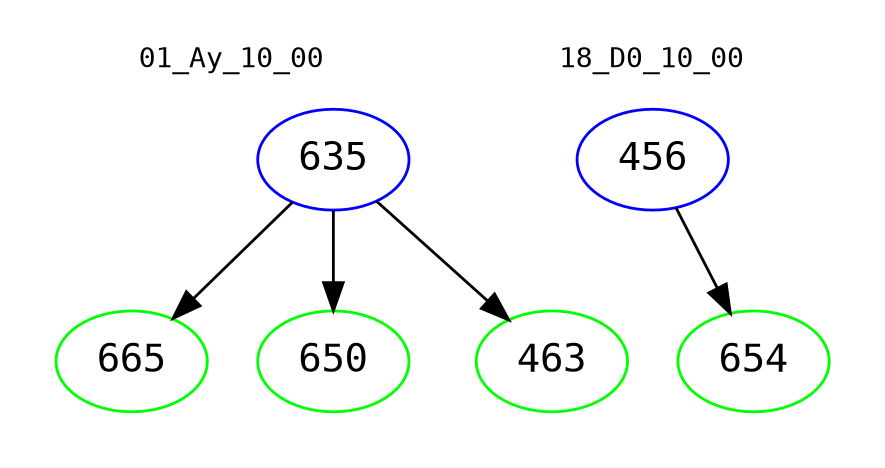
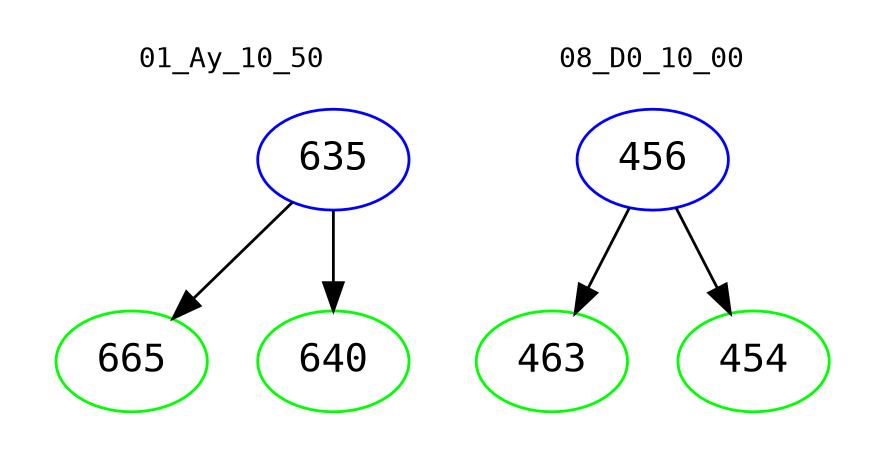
(233, 60) -> (233, 60)
(653, 60) -> (653, 60)
(413, 234) -> (609, 248)
(333, 361) -> (333, 361)
(754, 361) -> (754, 361)
